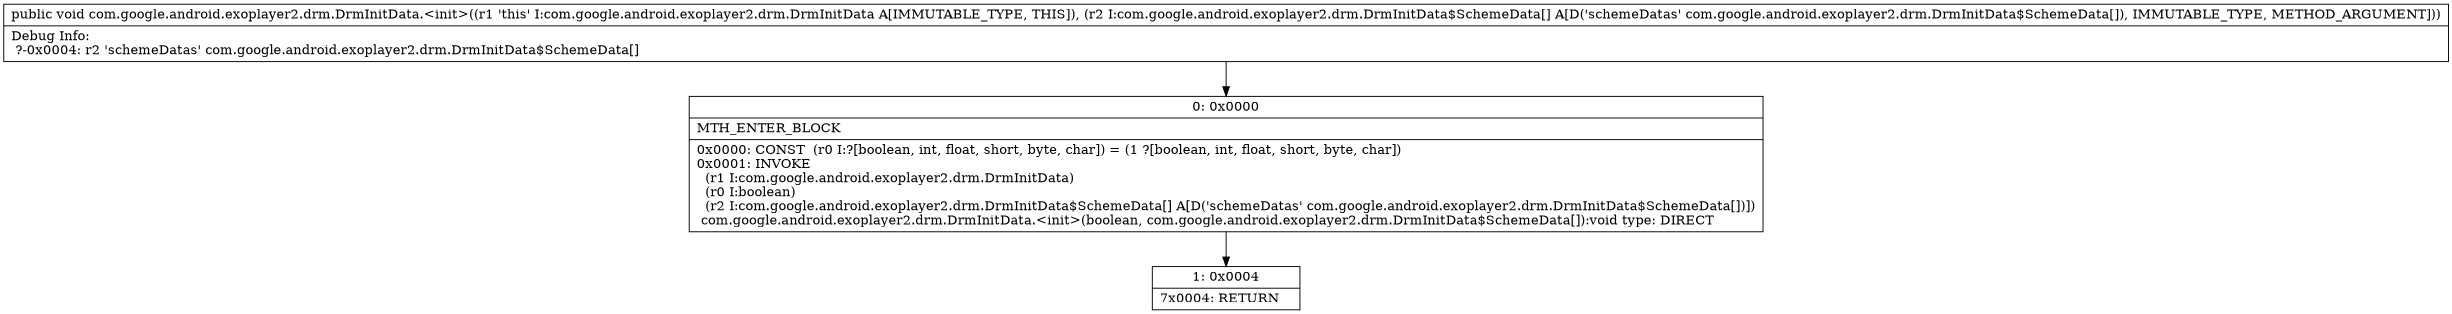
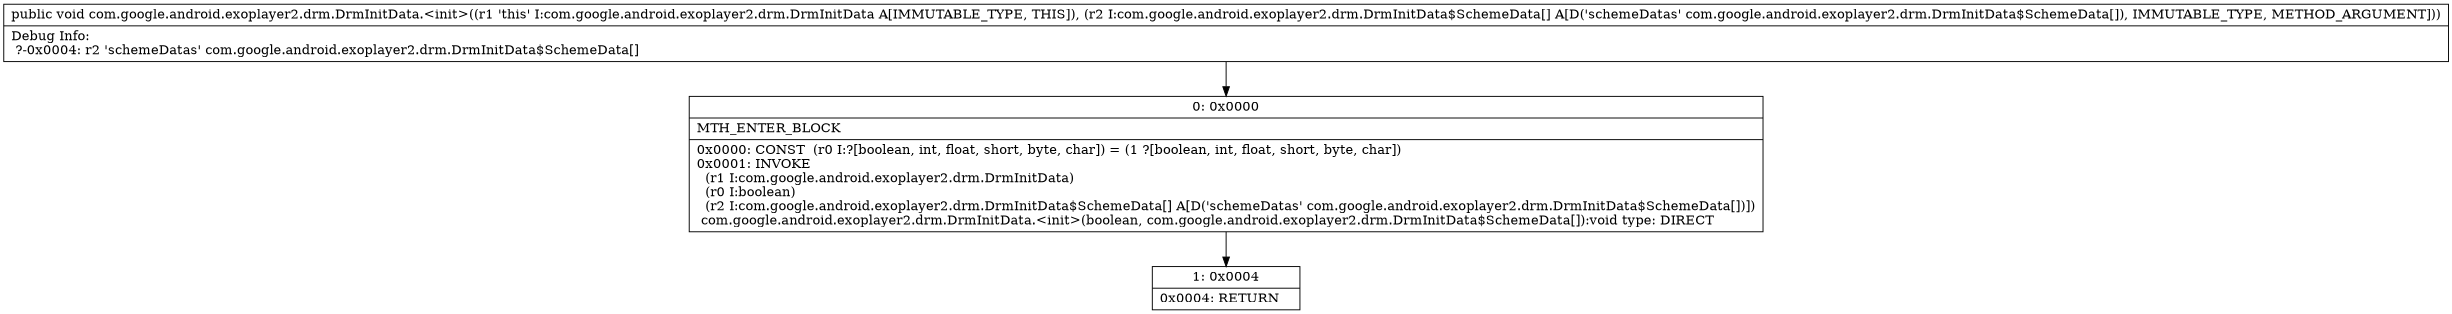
(1226, 299) -> (1226, 299)
